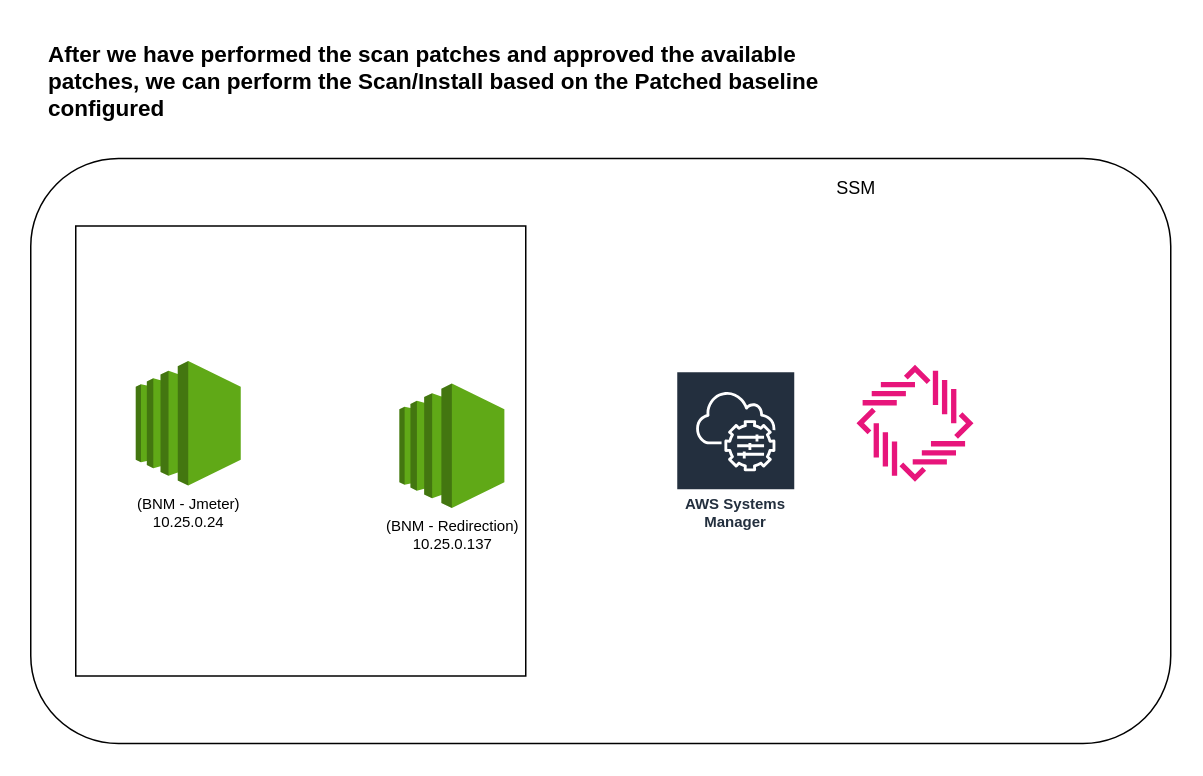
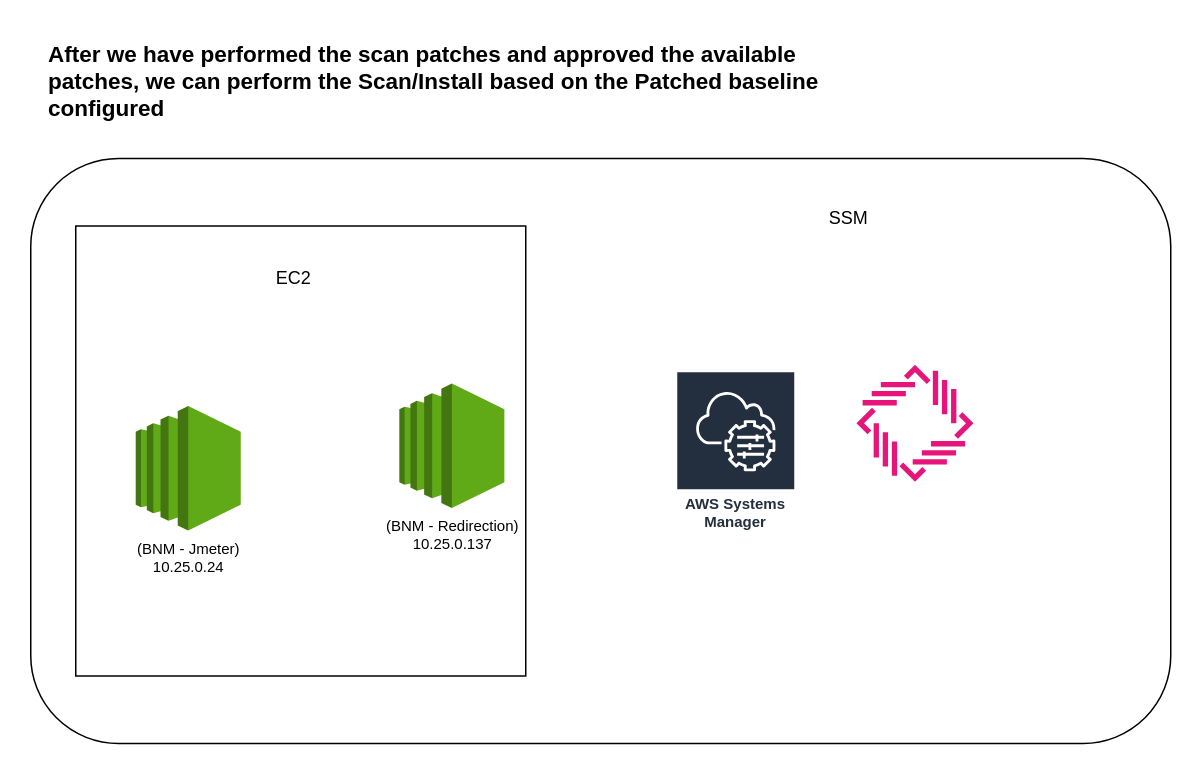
(856, 188) -> (848, 218)
none -> (293, 278)
(188, 423) -> (188, 468)
